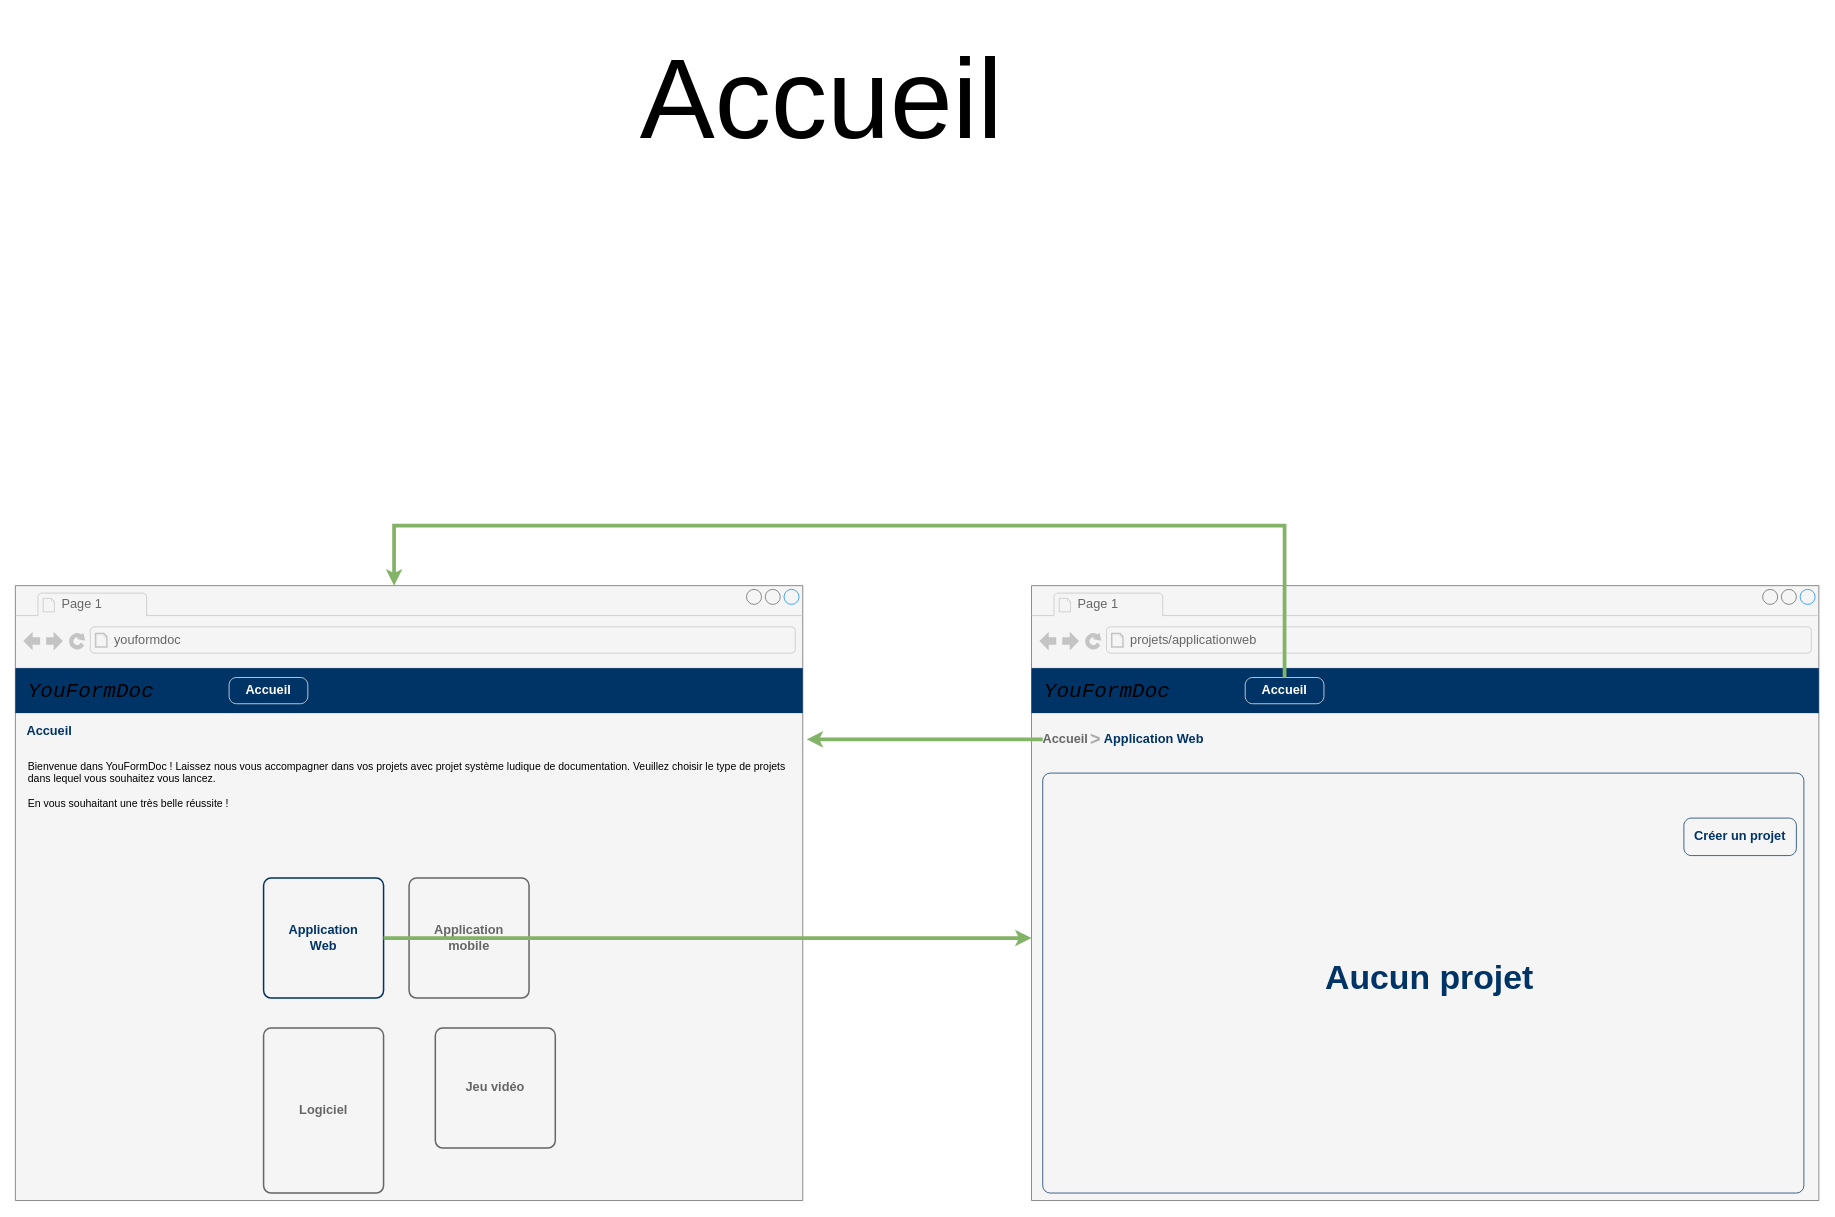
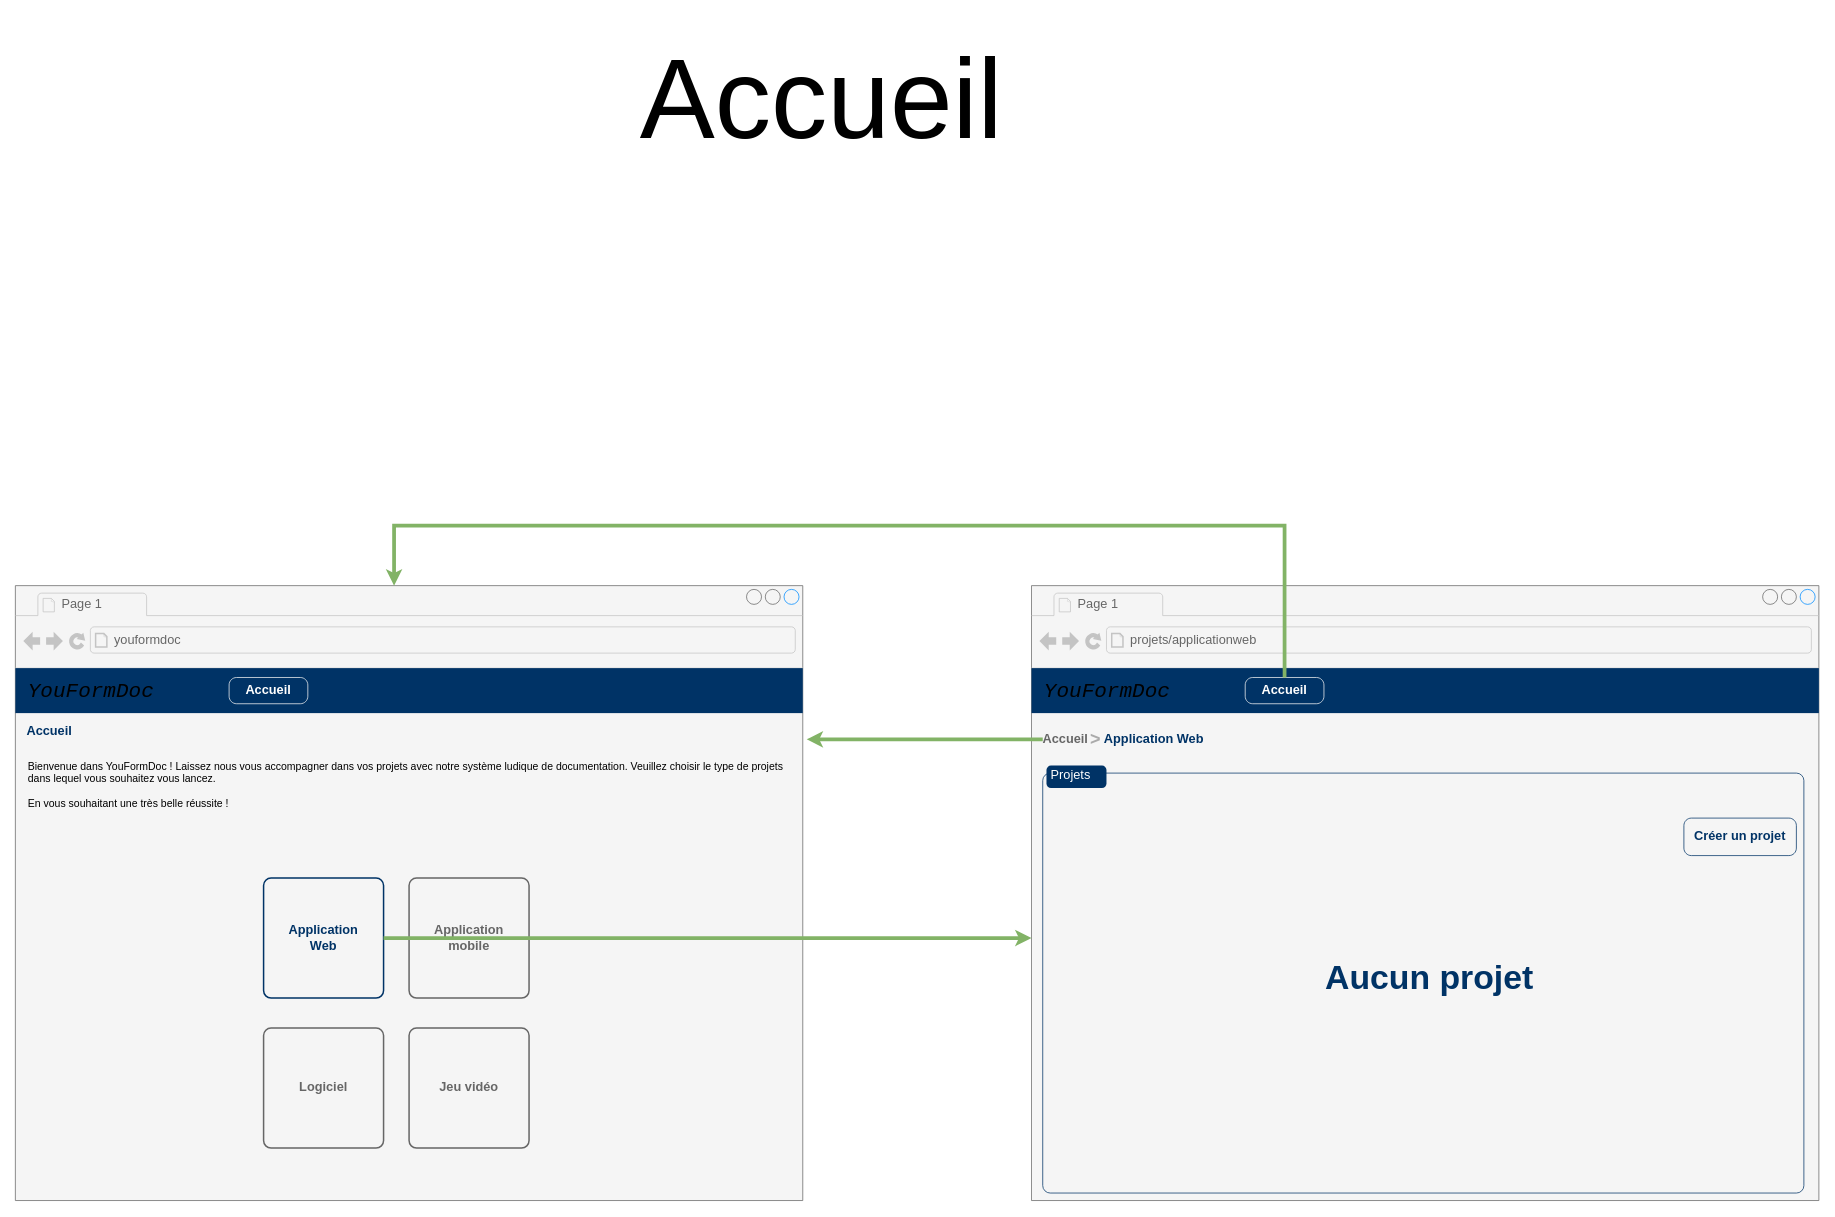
(408, 776) -> (408, 776)
none -> (1077, 777)
(495, 1088) -> (469, 1088)
(324, 1110) -> (324, 1088)
